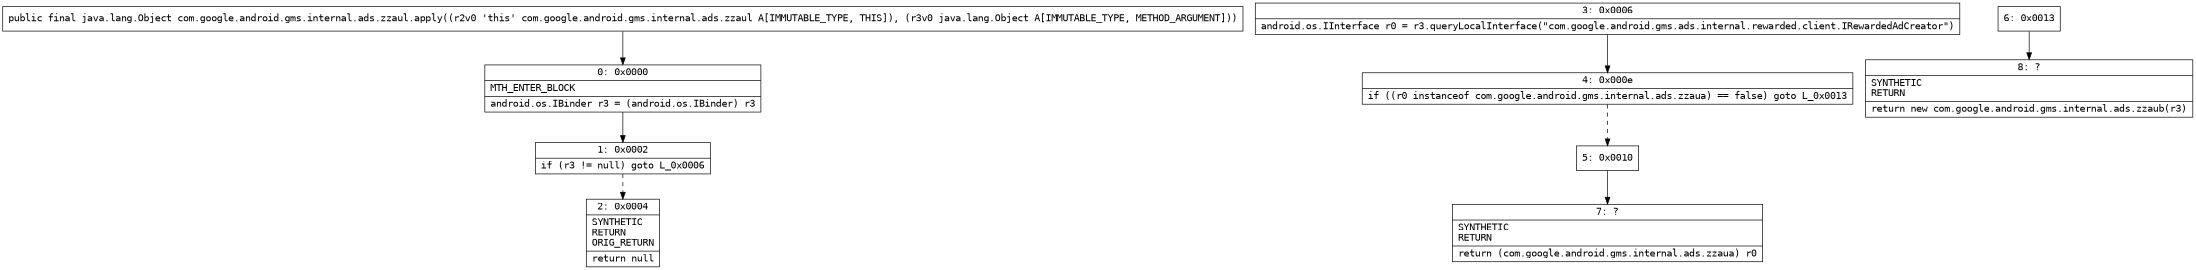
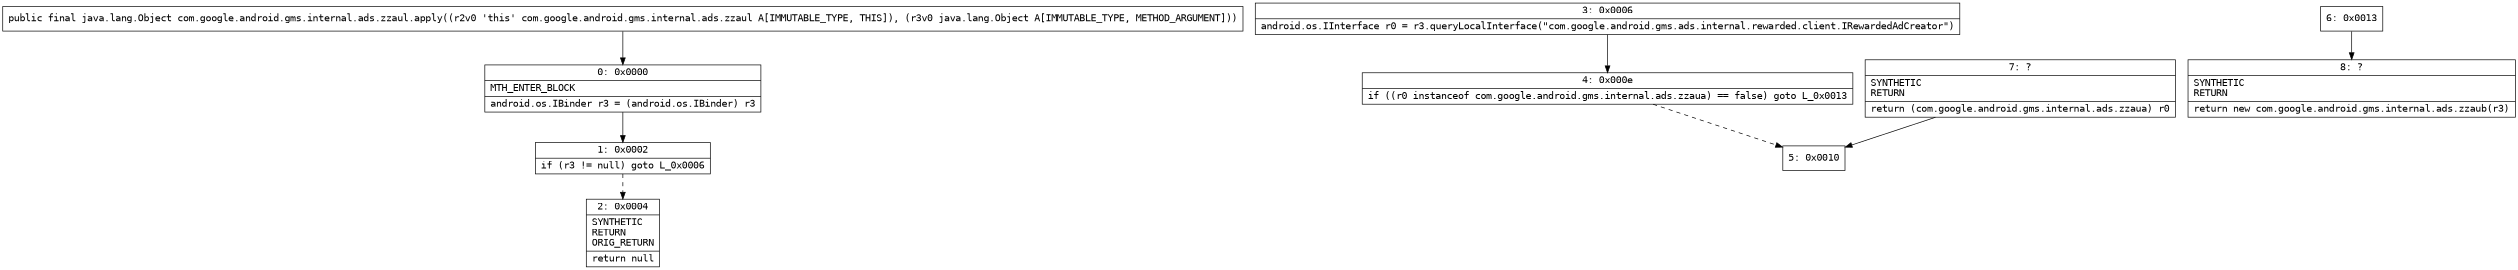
(1608, 184) -> (1894, 131)
